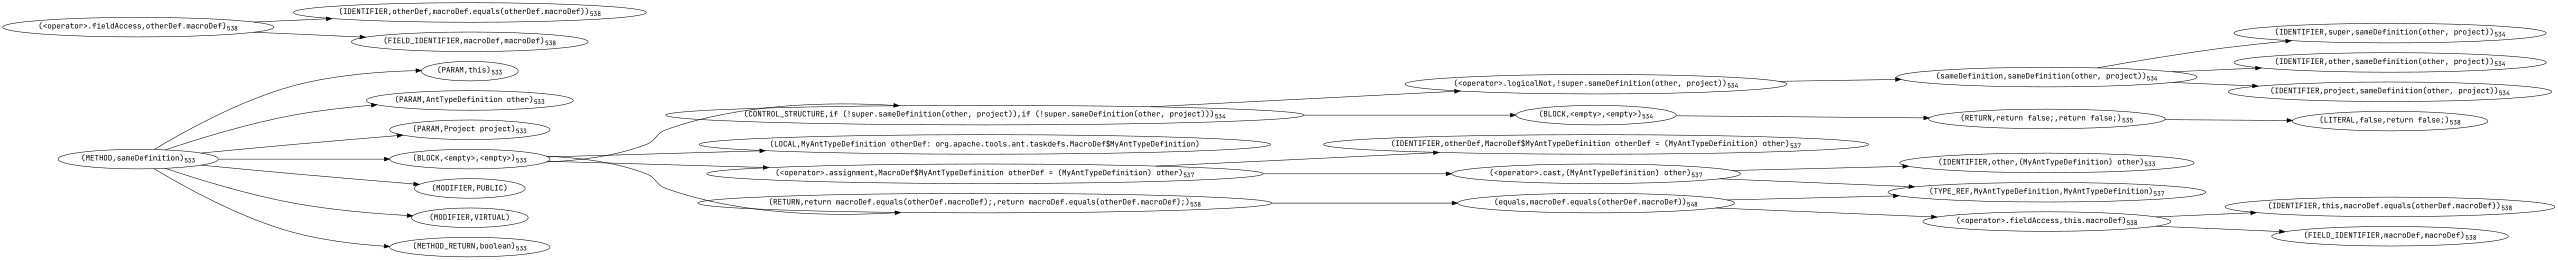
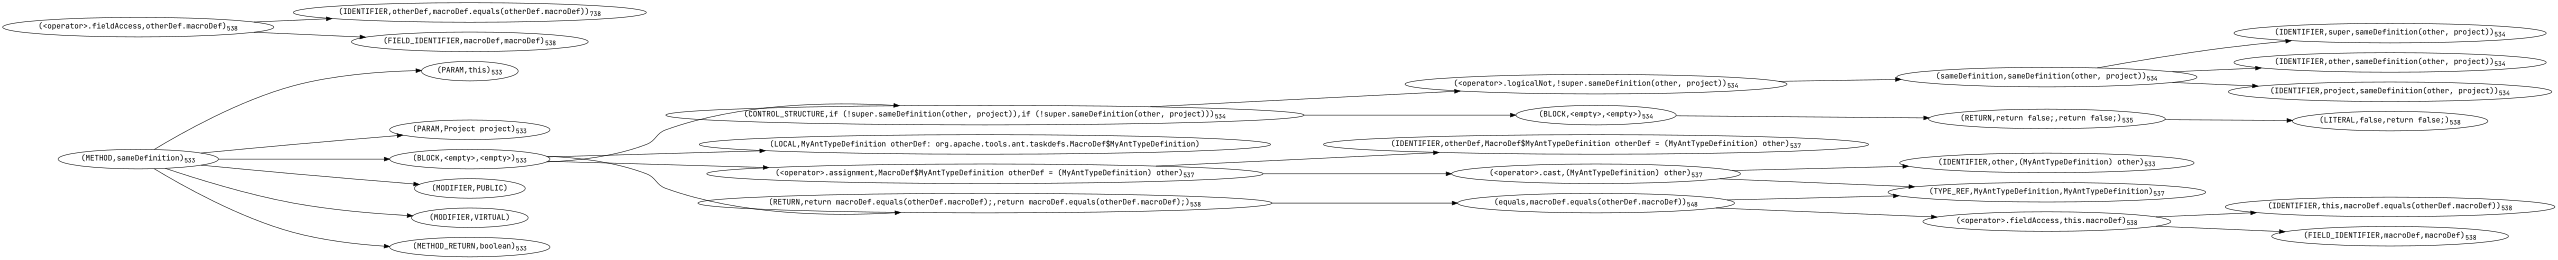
(596, 12) -> (596, 12)
(470, 100) -> none
